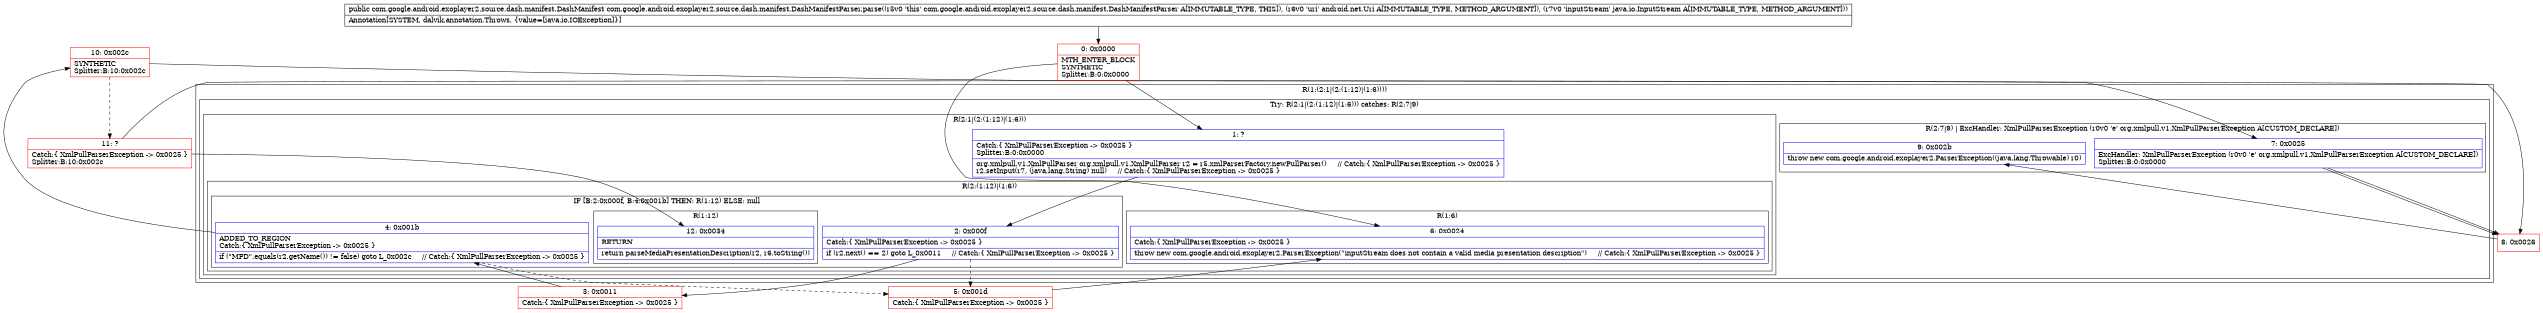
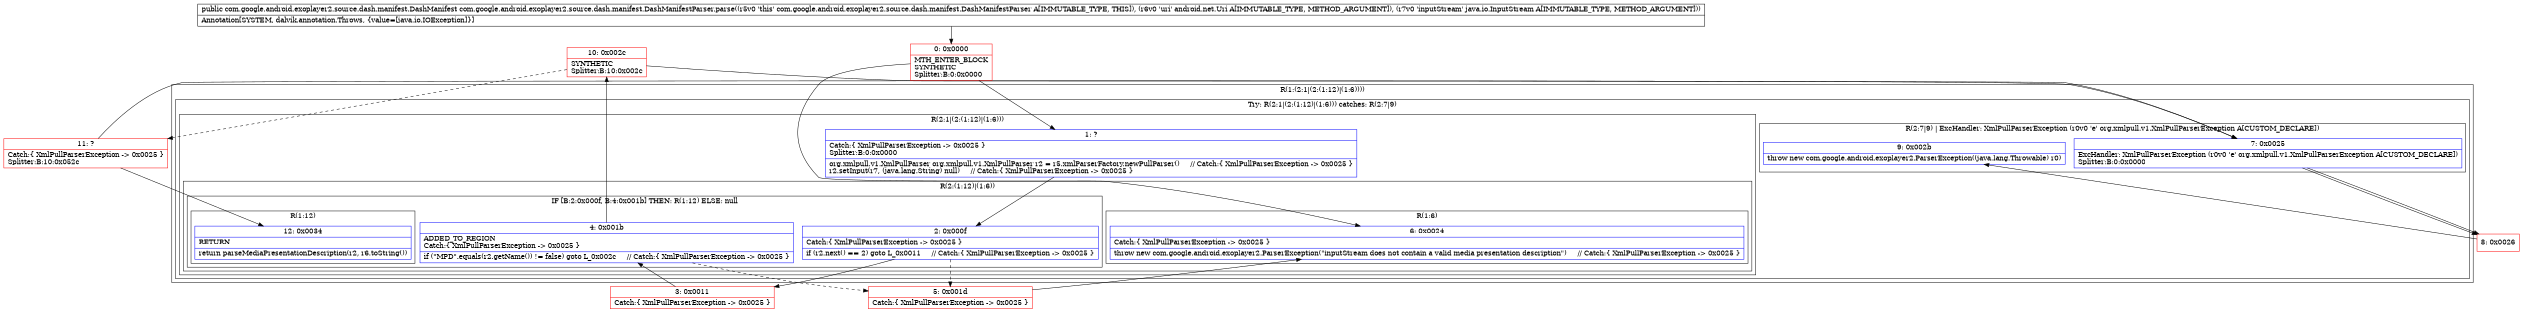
(835, 78) -> (1443, 81)
(68, 162) -> (43, 162)
